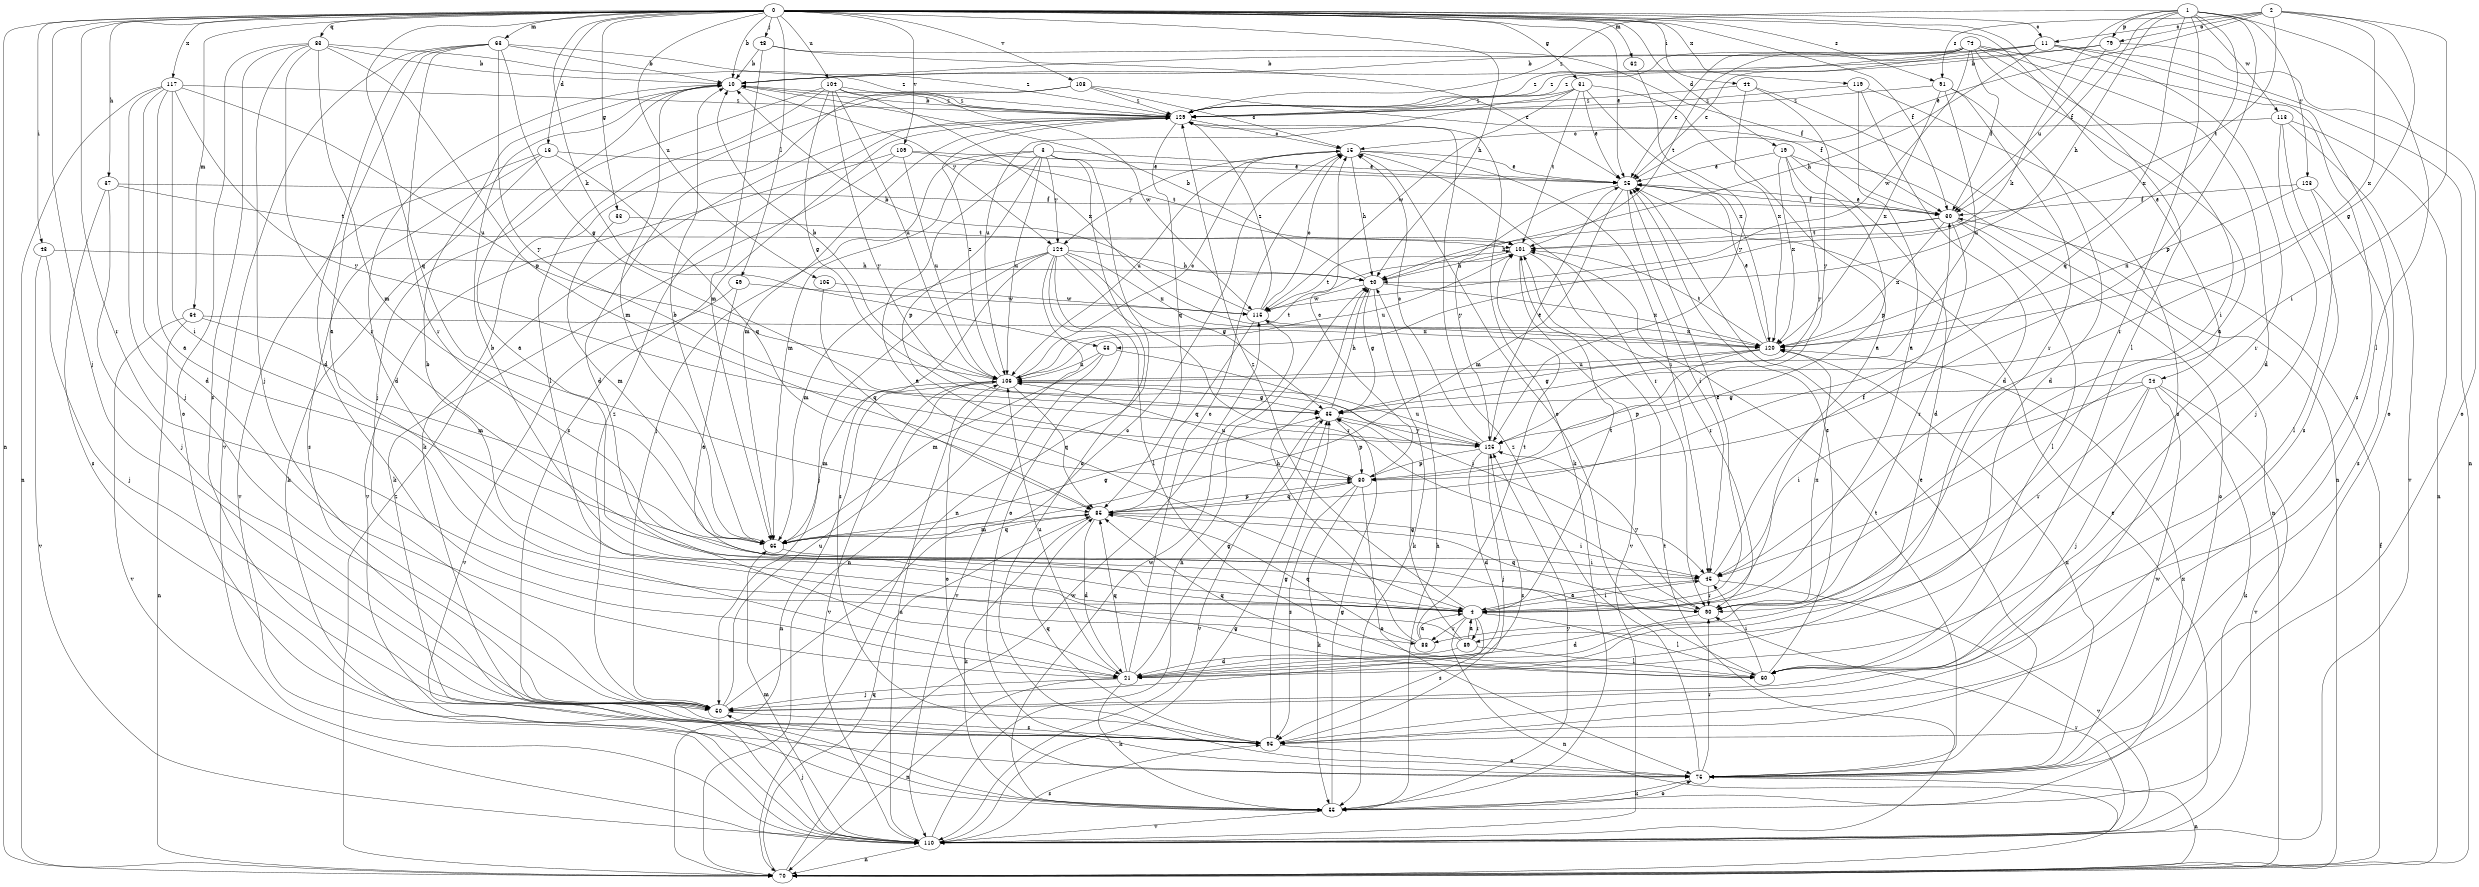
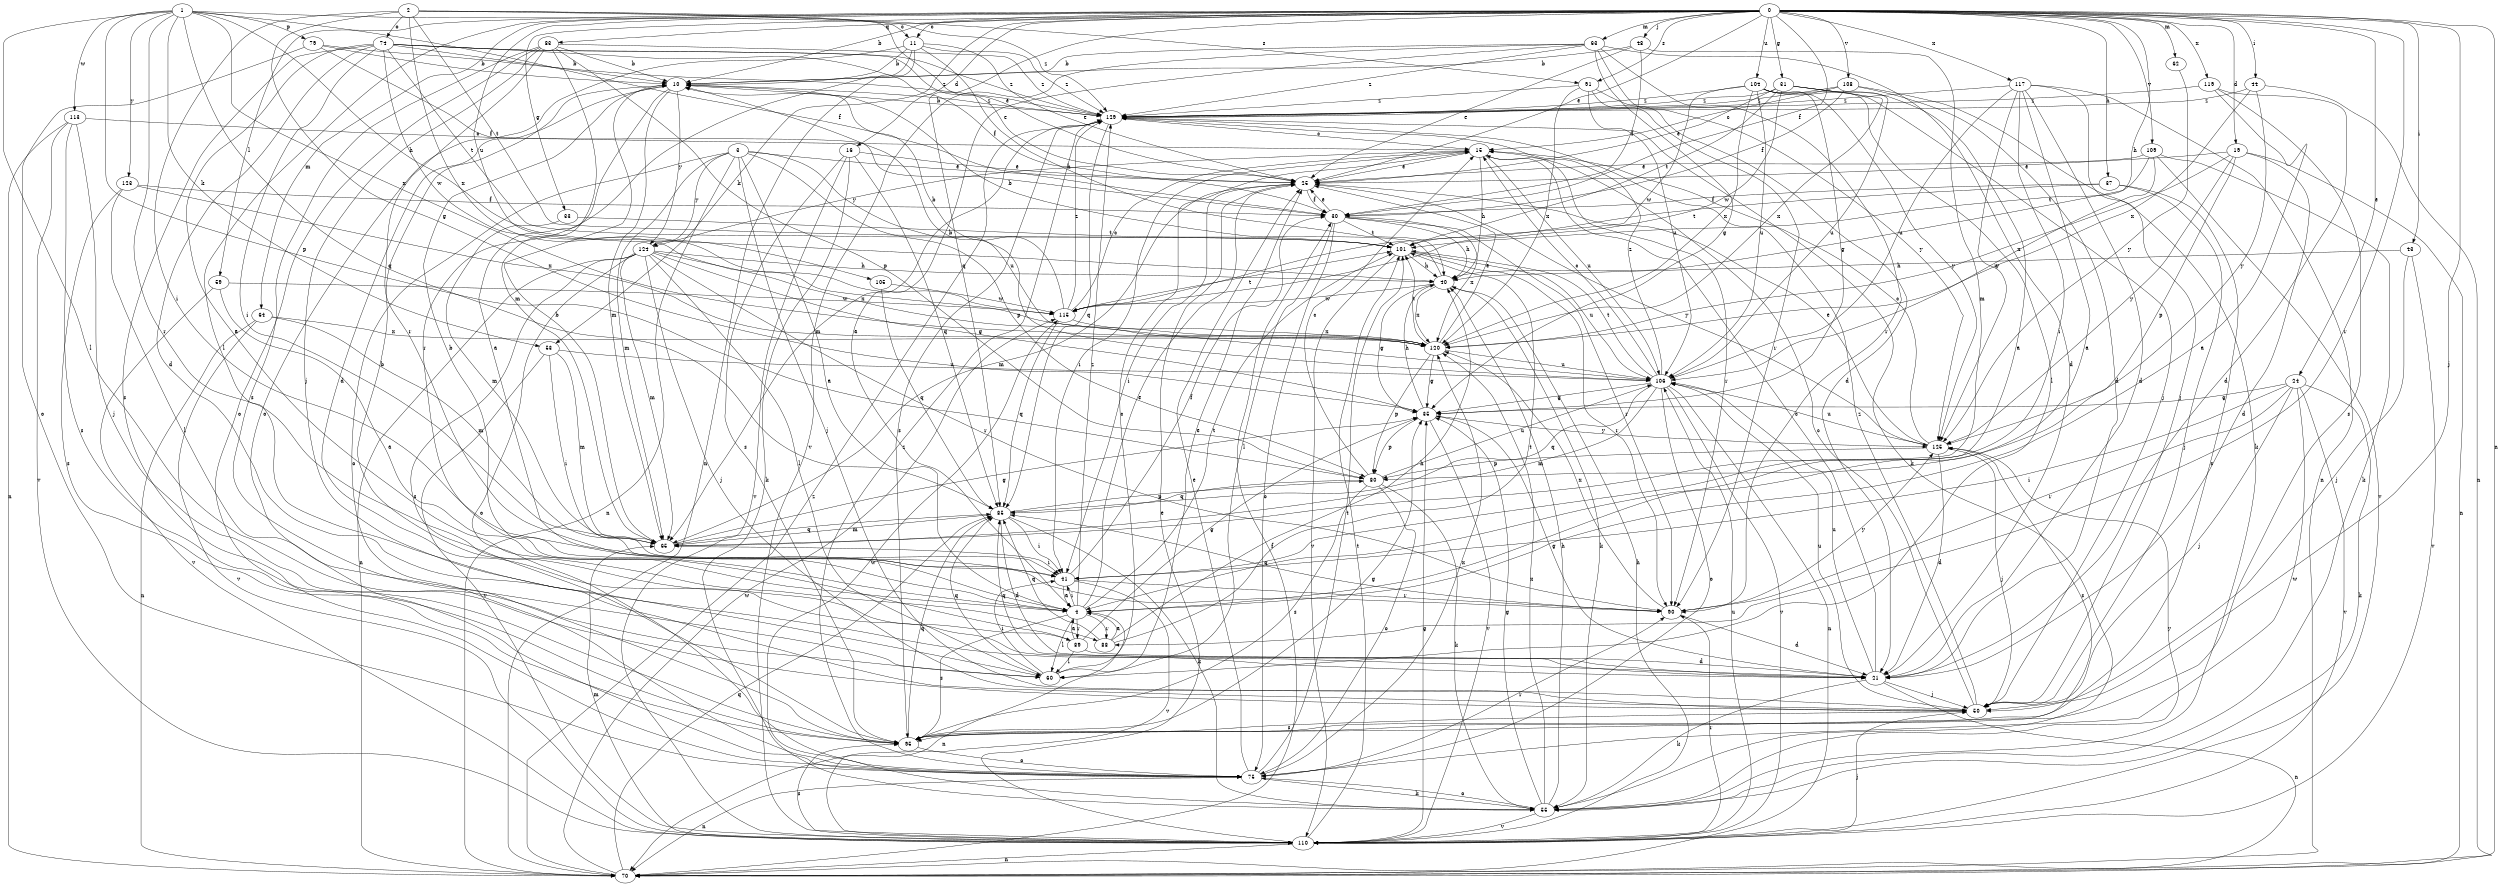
(2193, 27) -> (395, 25)
(2040, 134) -> (491, 134)
(1709, 579) -> (1065, 579)
